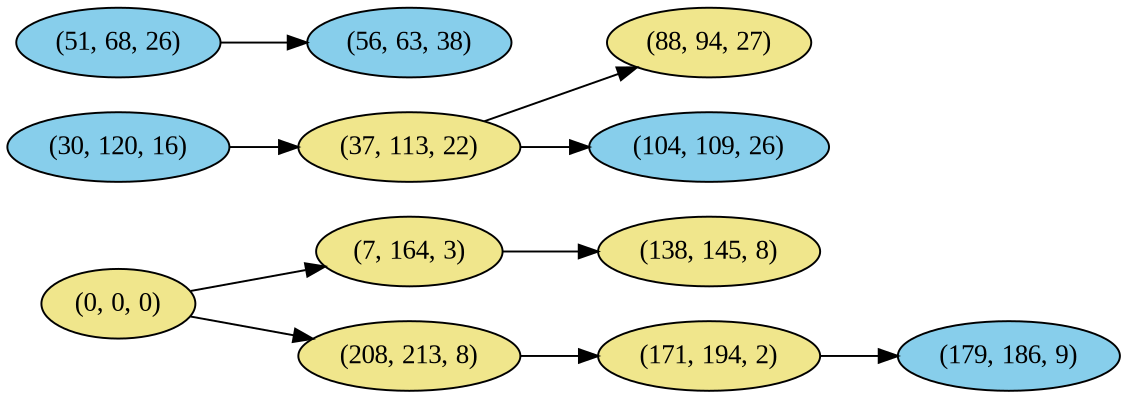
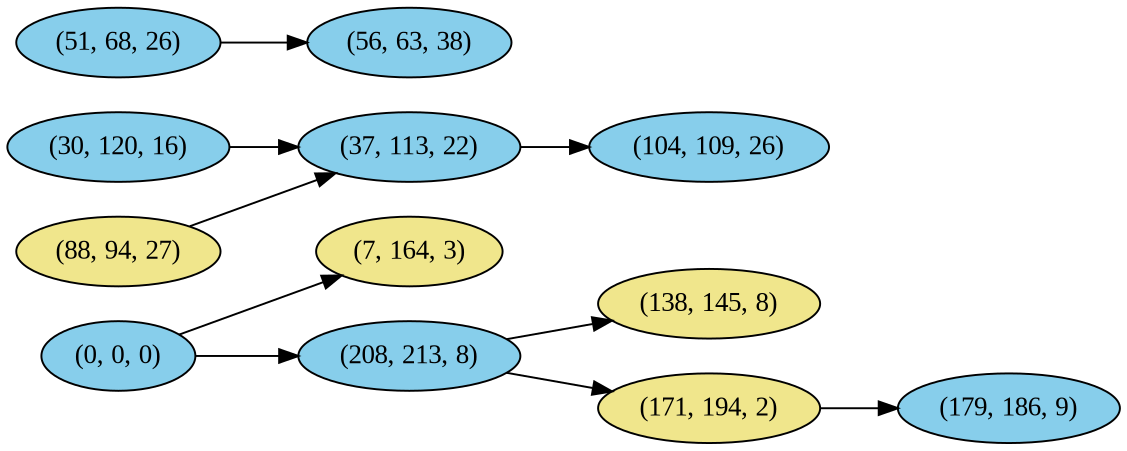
(551, 98) -> (254, 203)
(409, 147) -> (409, 147)
(541, 252) -> (550, 332)
(118, 304) -> (118, 356)
(409, 356) -> (409, 356)
